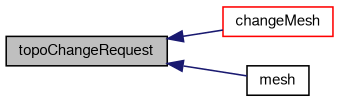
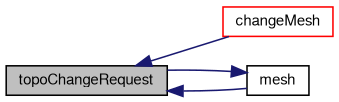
none -> (199, 70)
